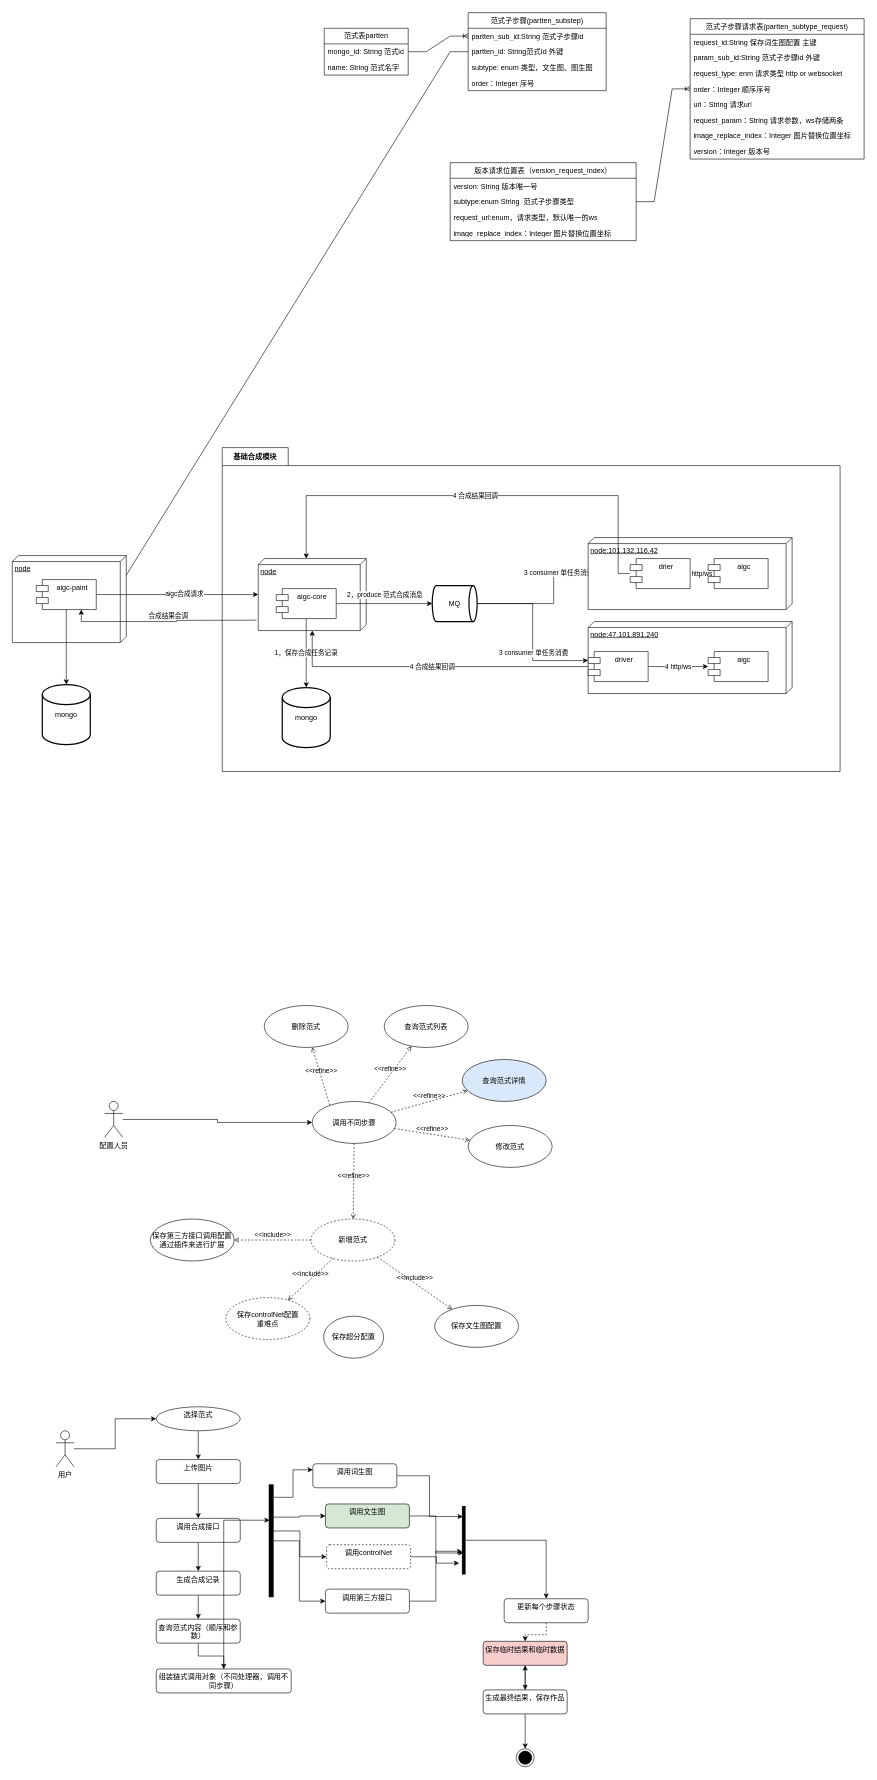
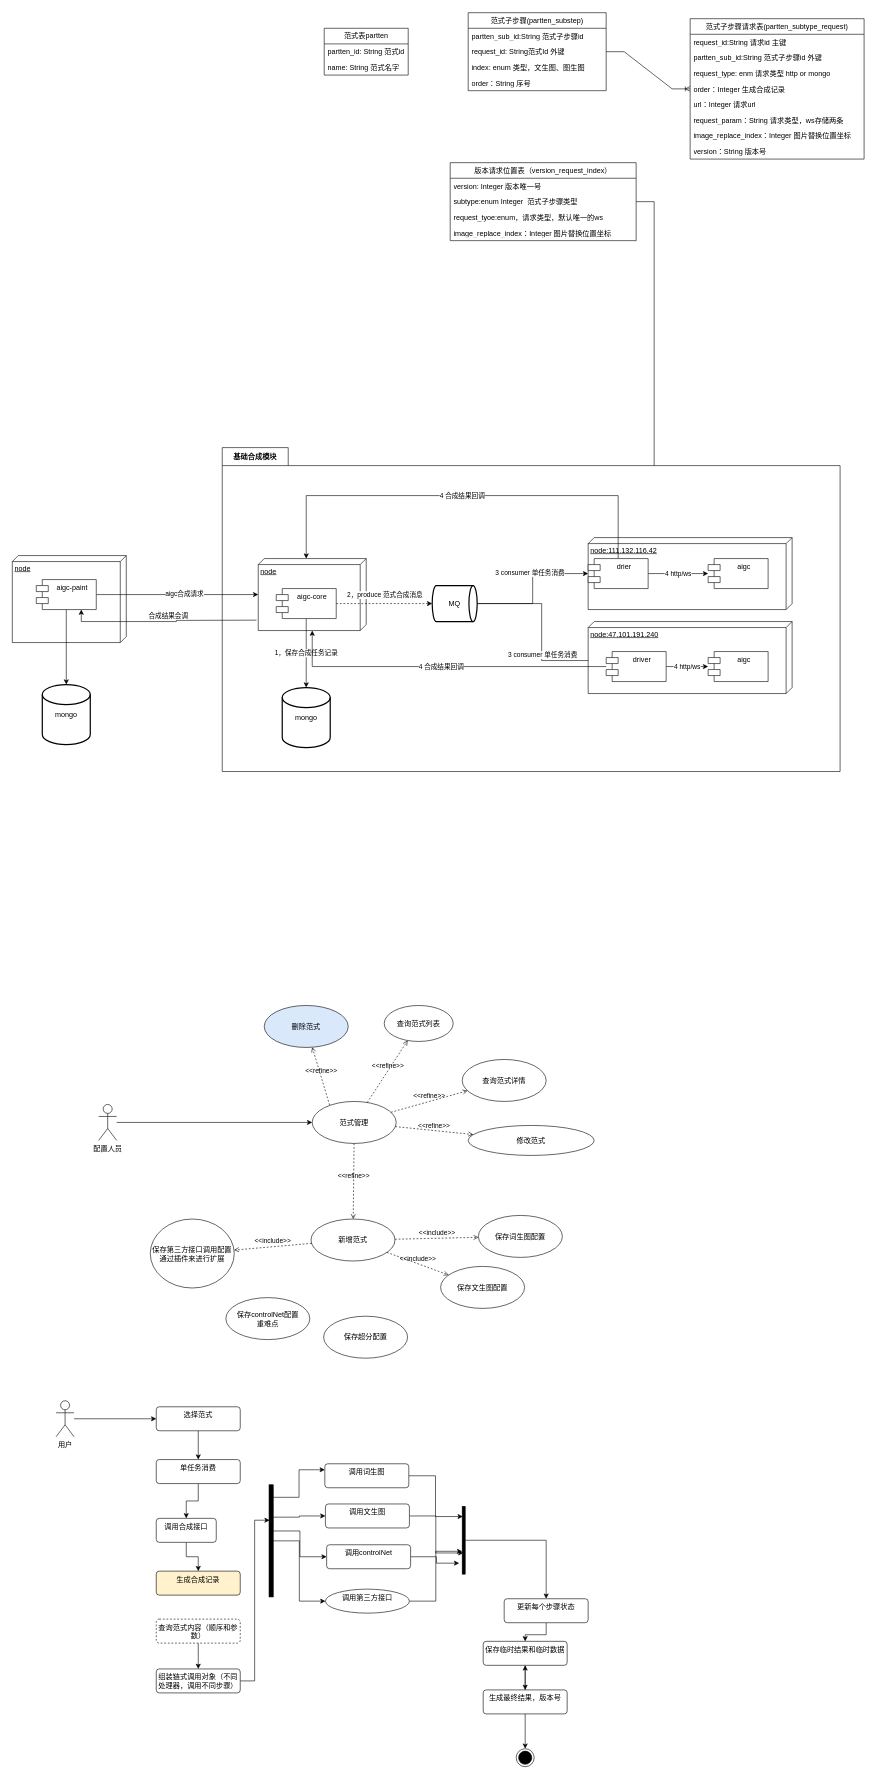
(760, 42) -> (745, 42)
(431, 49) -> none
(524, 52) -> (524, 52)
(367, 56) -> (367, 56)
(760, 58) -> (764, 58)
(533, 68) -> (528, 68)
(775, 74) -> (767, 74)
(508, 83) -> (505, 83)
(737, 89) -> (744, 89)
(727, 105) -> (730, 105)
(772, 120) -> (772, 120)
(663, 147) -> (654, 553)
(737, 152) -> (734, 152)
(499, 186) -> (502, 186)
(518, 202) -> (521, 202)
(528, 218) -> (531, 218)
(293, 305) -> (640, 64)
(625, 551) -> (625, 551)
(660, 573) -> (618, 573)
(381, 603) -> (381, 603)
(625, 635) -> (625, 635)
(618, 666) -> (636, 666)
(306, 1026) -> (306, 1026)
(426, 1026) -> (419, 1023)
(504, 1080) -> (504, 1080)
(114, 1119) -> (108, 1122)
(354, 1122) -> (354, 1122)
(510, 1146) -> (531, 1140)
none -> (521, 1236)
none -> (436, 1238)
(192, 1240) -> (192, 1253)
(353, 1240) -> (353, 1240)
(314, 1276) -> none
(268, 1319) -> (268, 1319)
(477, 1326) -> (483, 1287)
(354, 1337) -> (366, 1337)
(198, 1419) -> (198, 1419)
(65, 1449) -> (65, 1419)
(198, 1468) -> (198, 1468)
(355, 1476) -> (367, 1476)
(368, 1516) -> (368, 1516)
(198, 1530) -> (186, 1530)
(369, 1557) -> (369, 1557)
(198, 1583) -> (198, 1583)
(368, 1601) -> (368, 1601)
(198, 1613) -> none
(198, 1631) -> (198, 1631)
(541, 1635) -> (541, 1635)
(525, 1653) -> (525, 1653)
(224, 1681) -> (198, 1681)
(525, 1698) -> (525, 1698)
